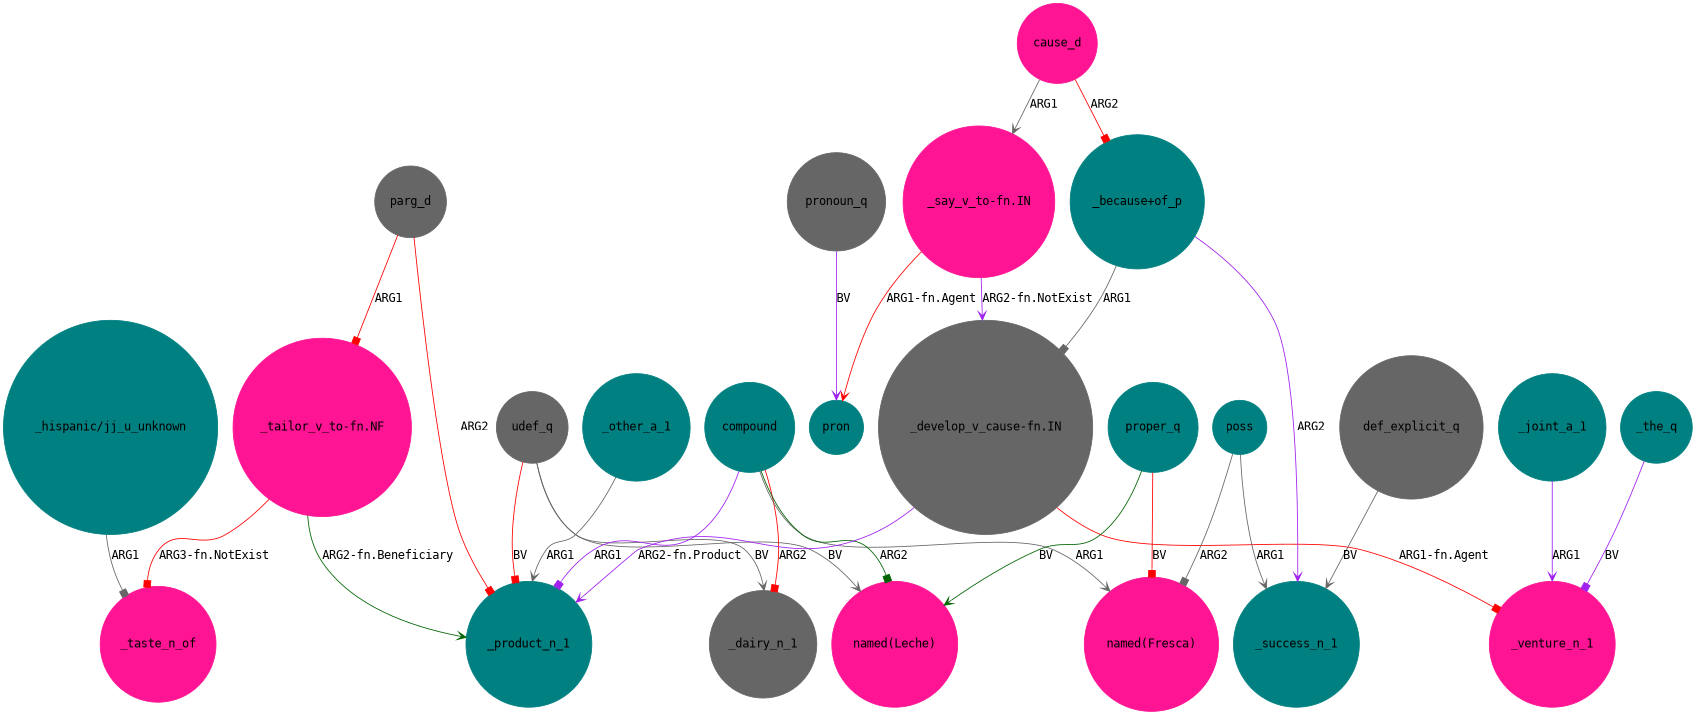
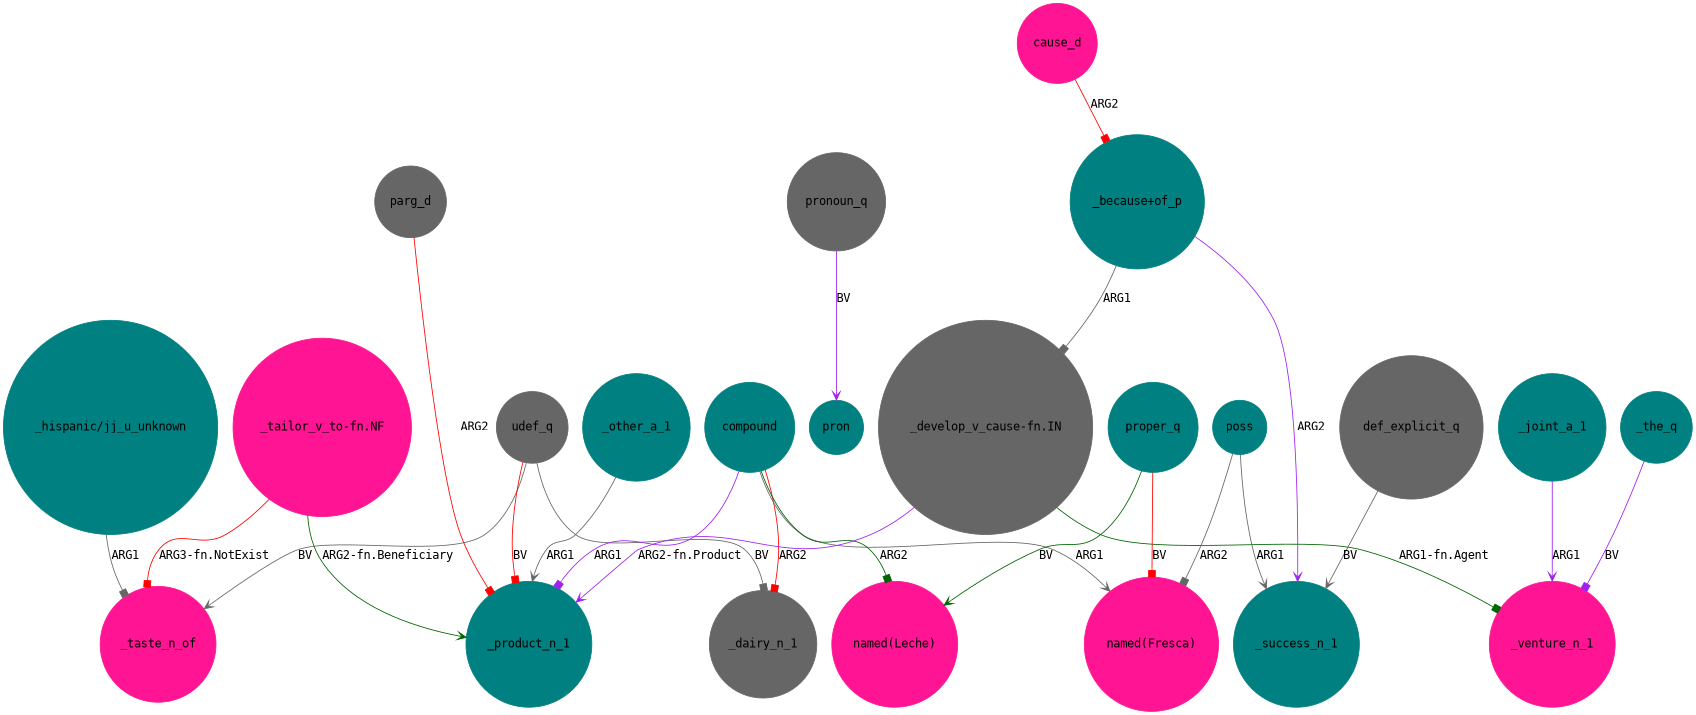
(979, 202) -> none
(378, 286) -> none
(638, 542) -> (594, 541)
(1276, 544) -> (1276, 544)
(689, 545) -> (383, 546)
